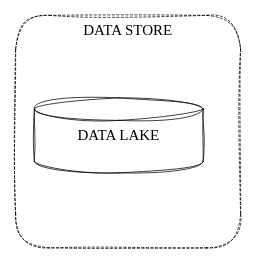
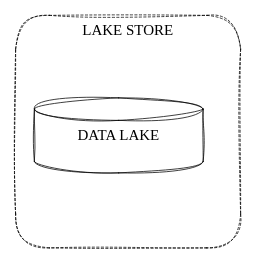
(128, 30) -> (128, 30)
